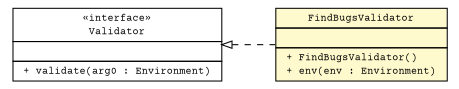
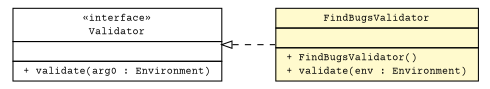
(362, 71) -> (377, 71)
